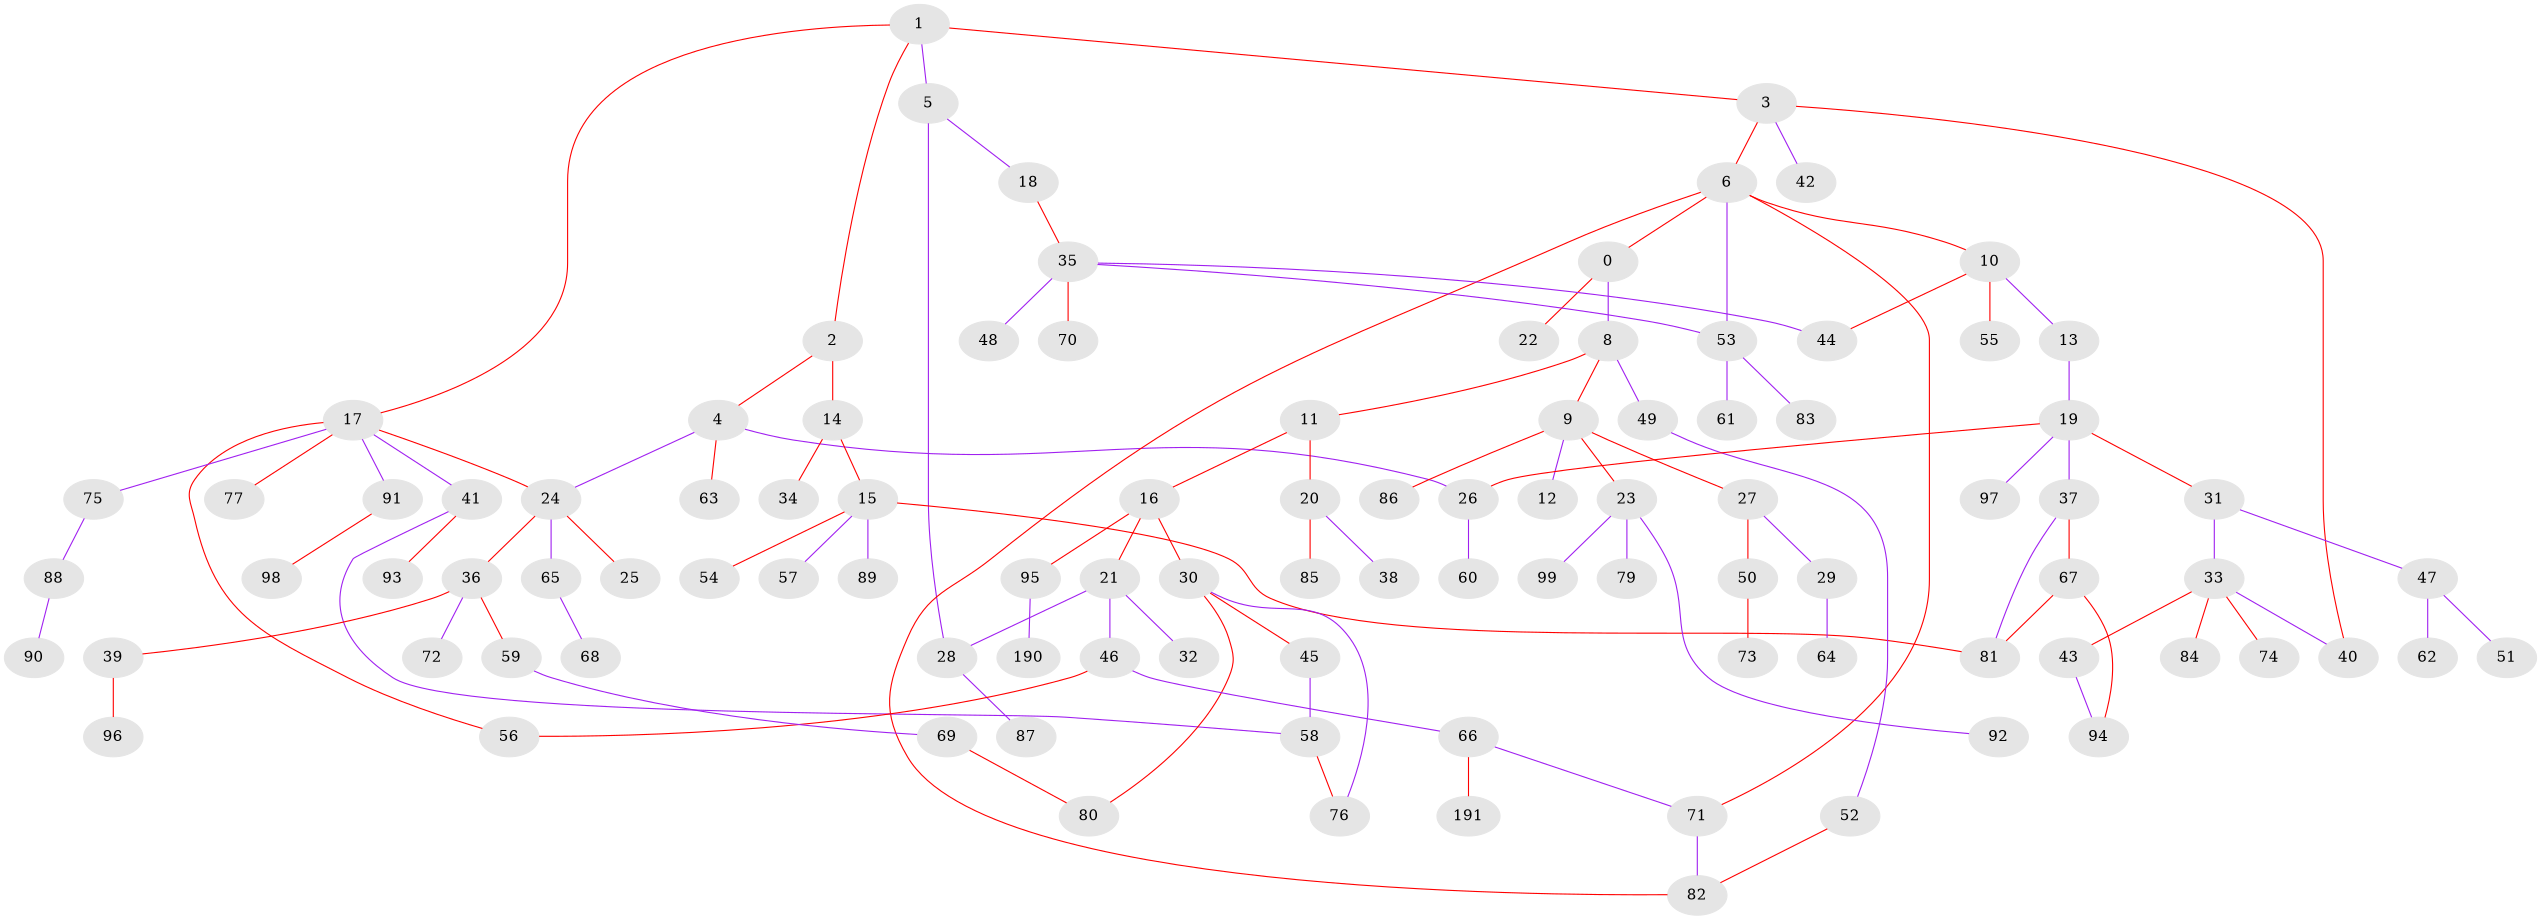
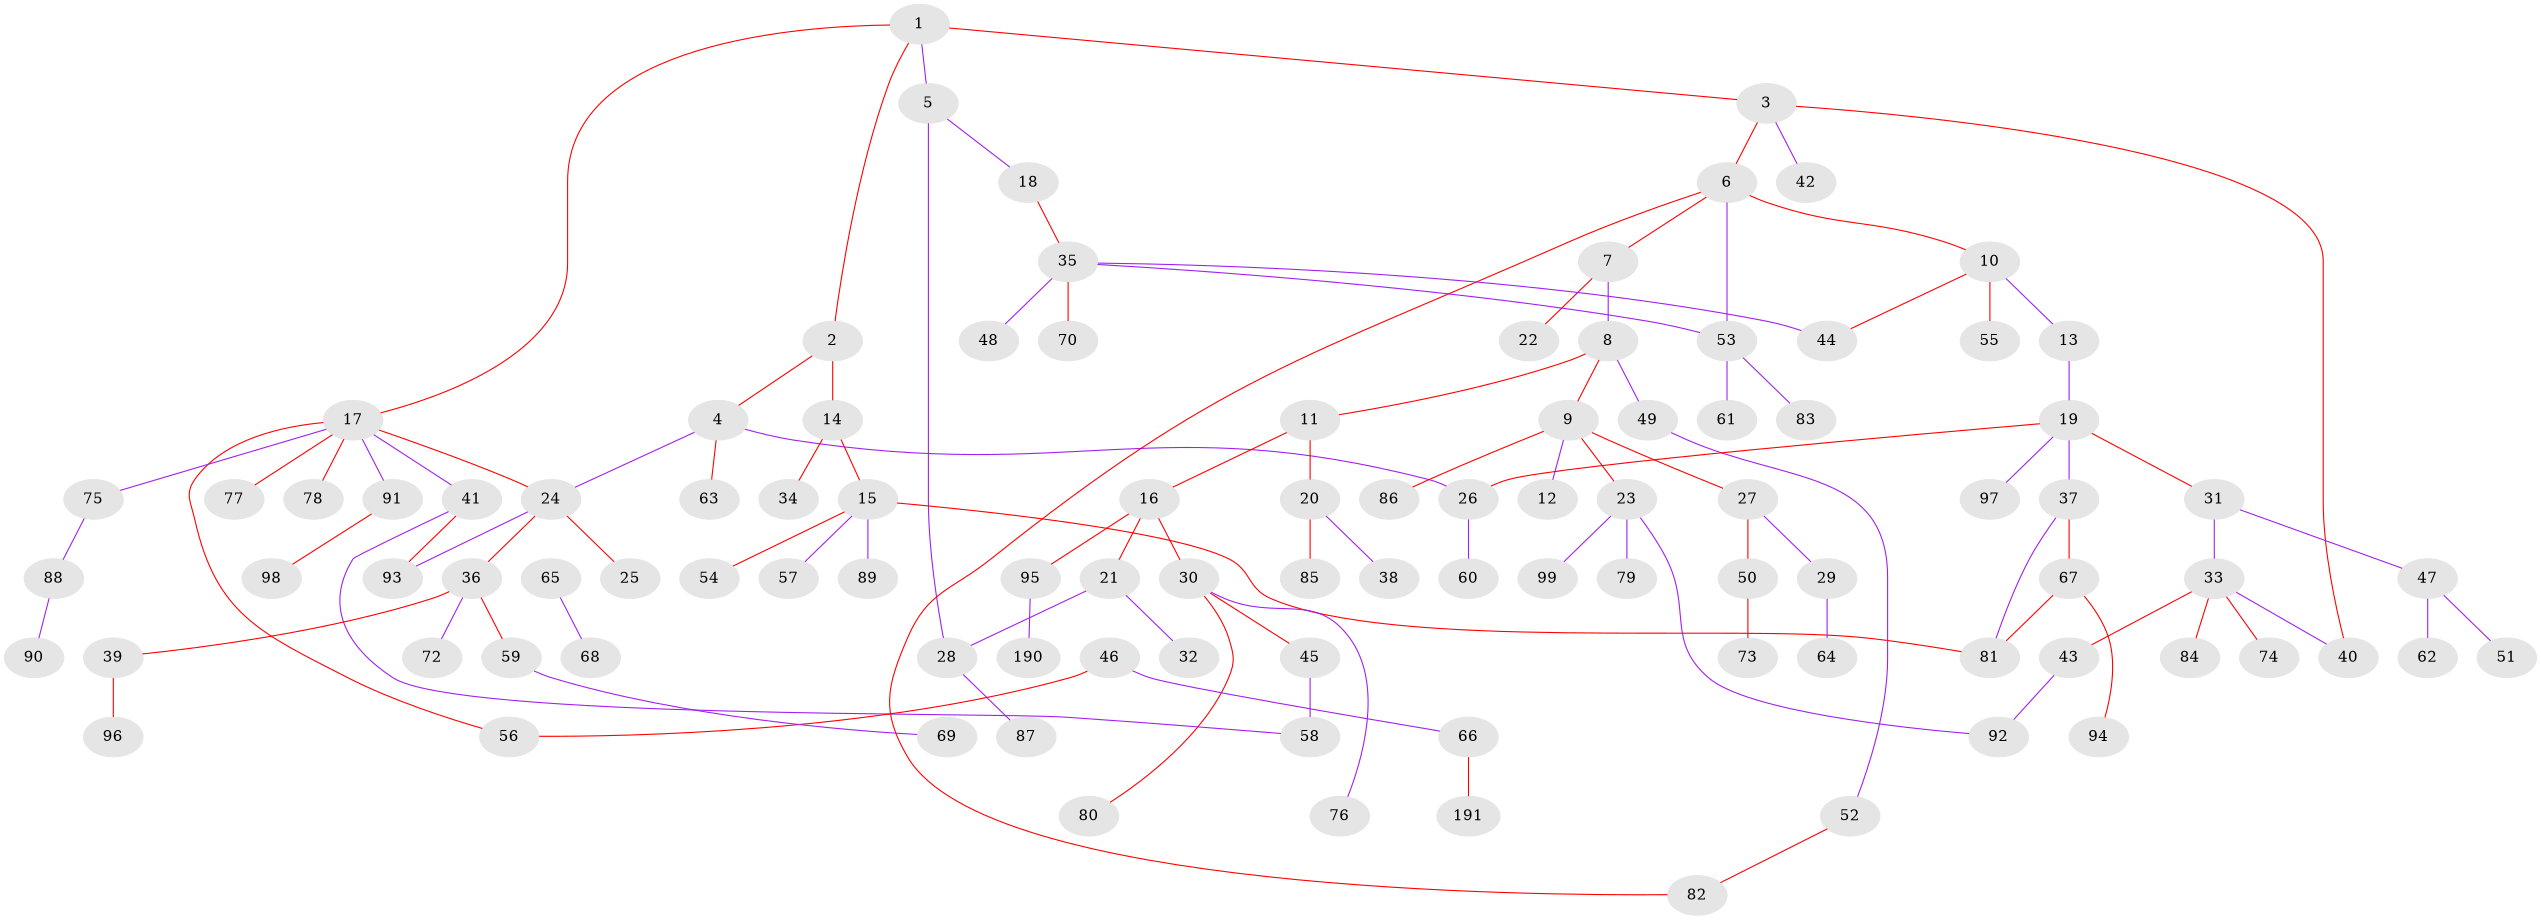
(1608, 262) -> (1608, 262)
none -> (314, 499)
(551, 539) -> (472, 539)
(1110, 618) -> none
(2084, 697) -> (2034, 697)
(1325, 776) -> none
(1018, 777) -> none
(1697, 816) -> none
